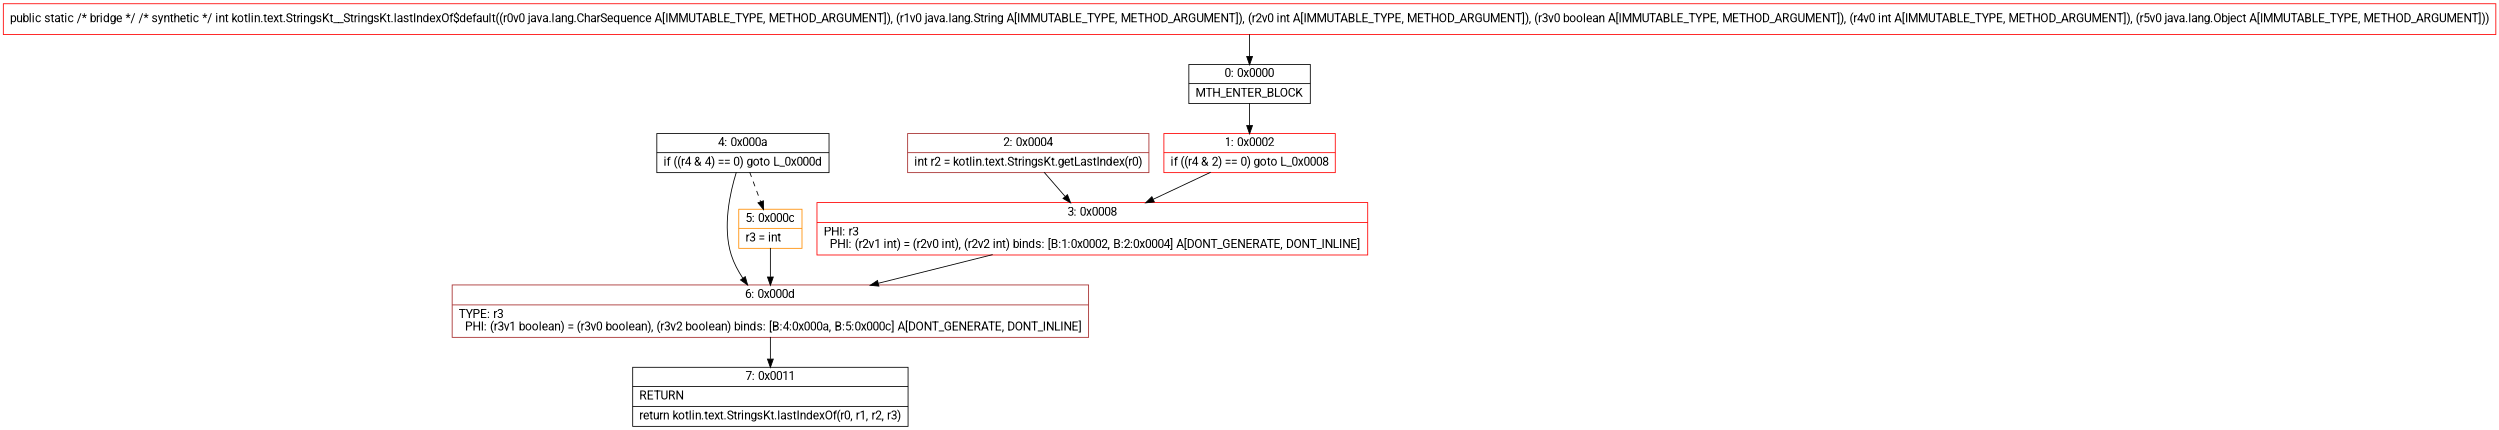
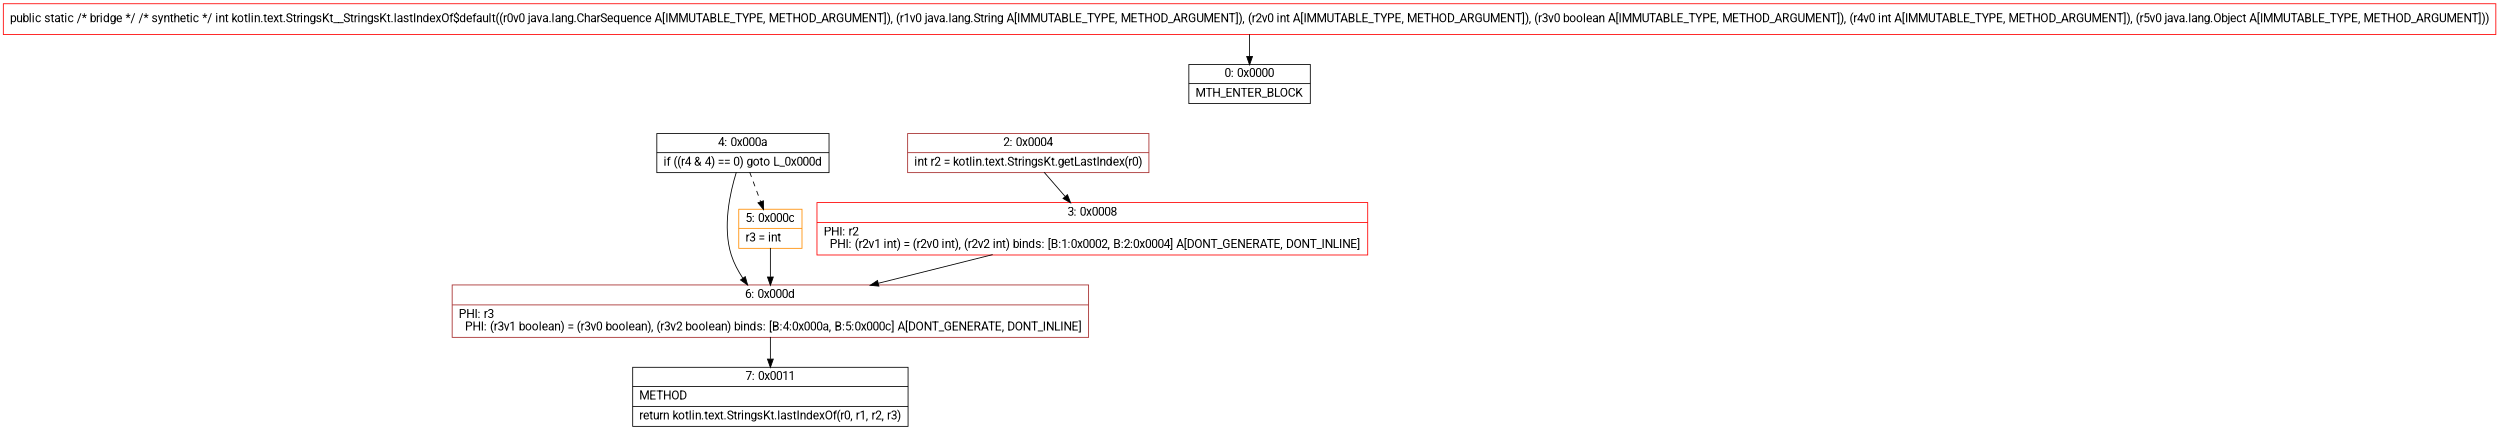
(1250, 153) -> none
(843, 232) -> (843, 232)
(483, 314) -> (478, 314)
(662, 396) -> (663, 396)
